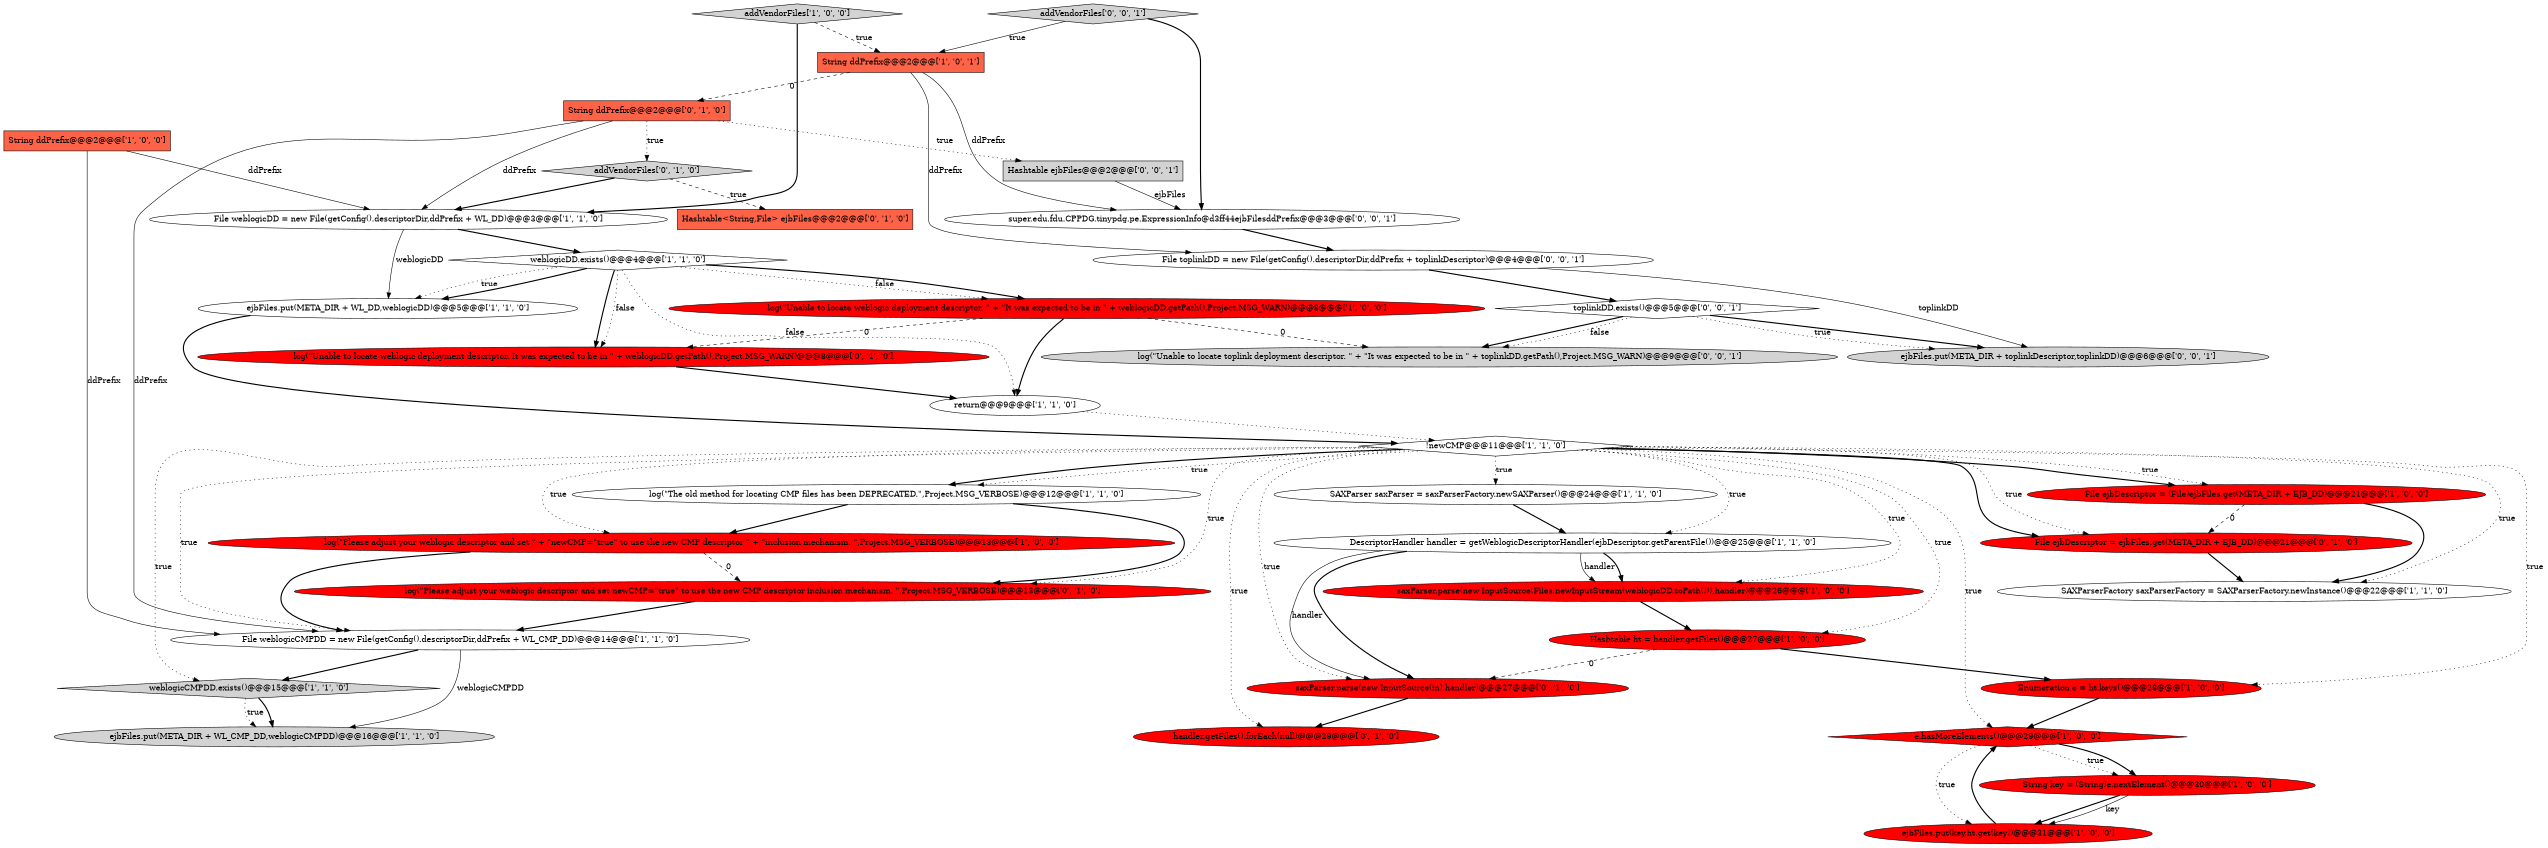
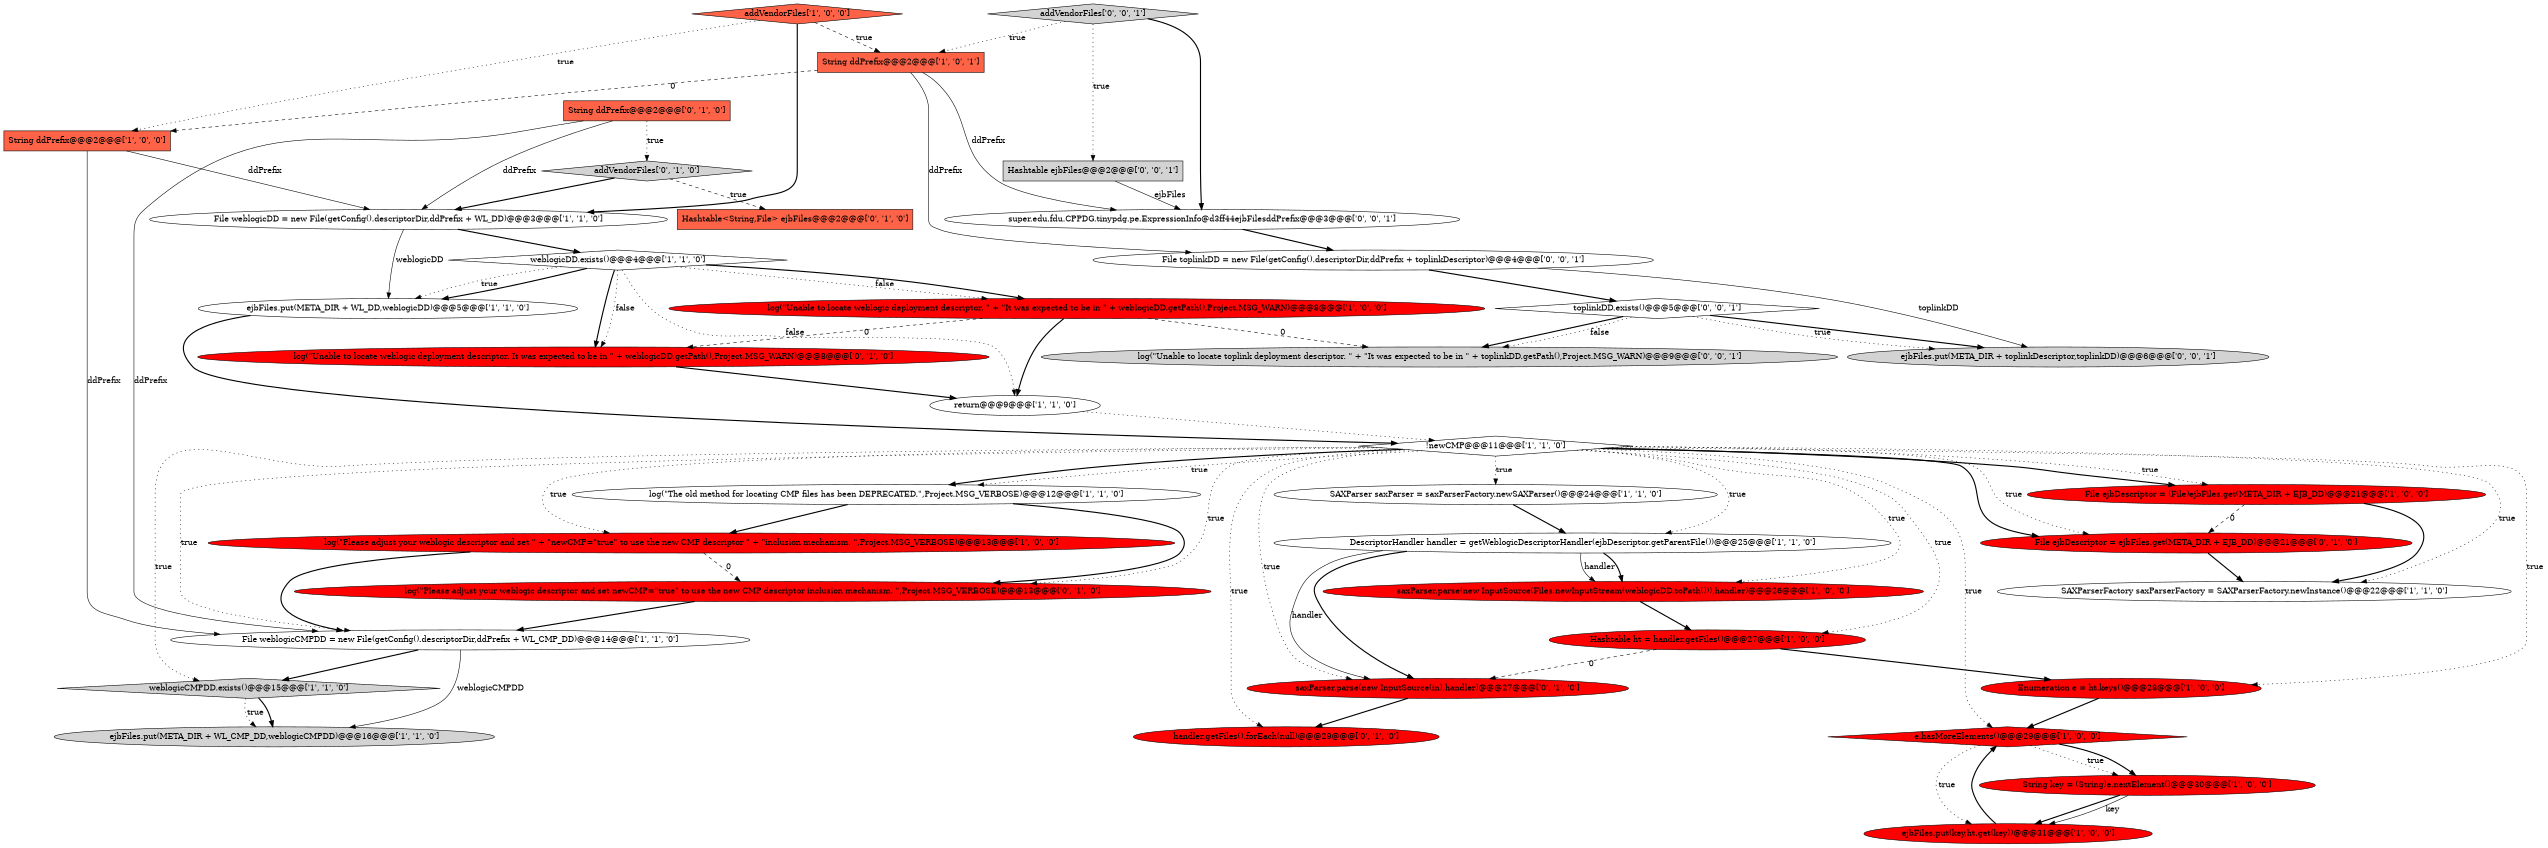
(797, 14) -> (797, 14)
(1005, 36) -> (1005, 36)
none -> (448, 72)
(777, 86) -> (497, 99)
(867, 141) -> (1093, 90)
